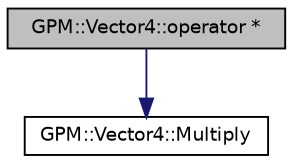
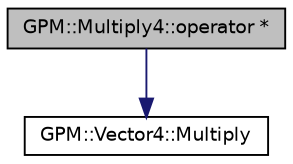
(146, 29) -> (146, 29)
